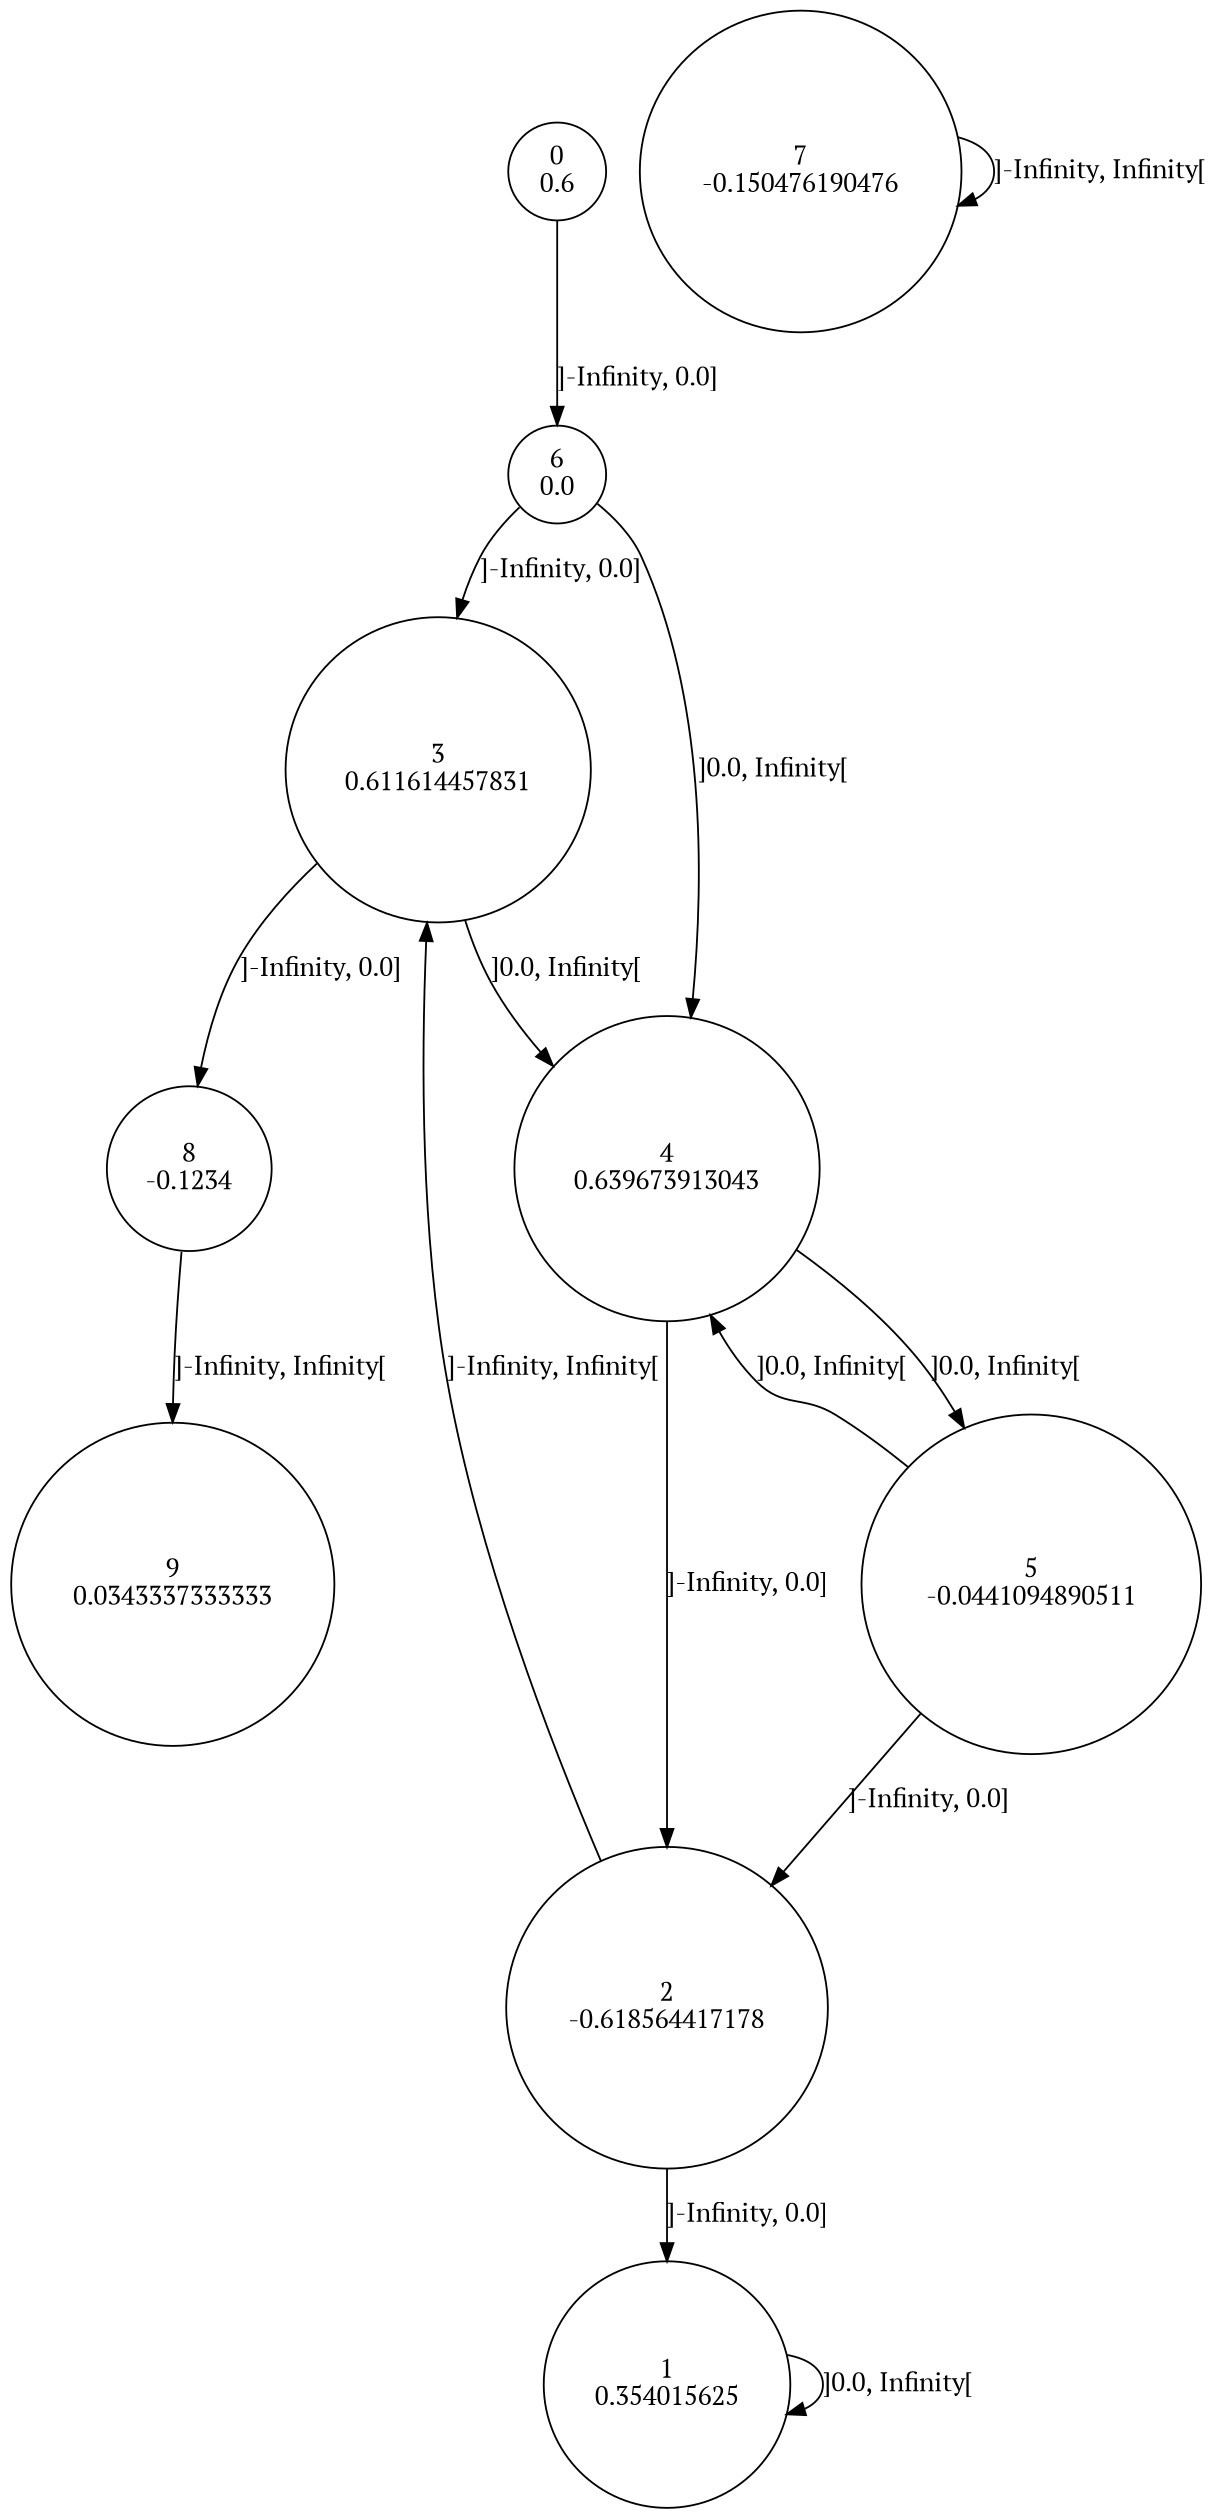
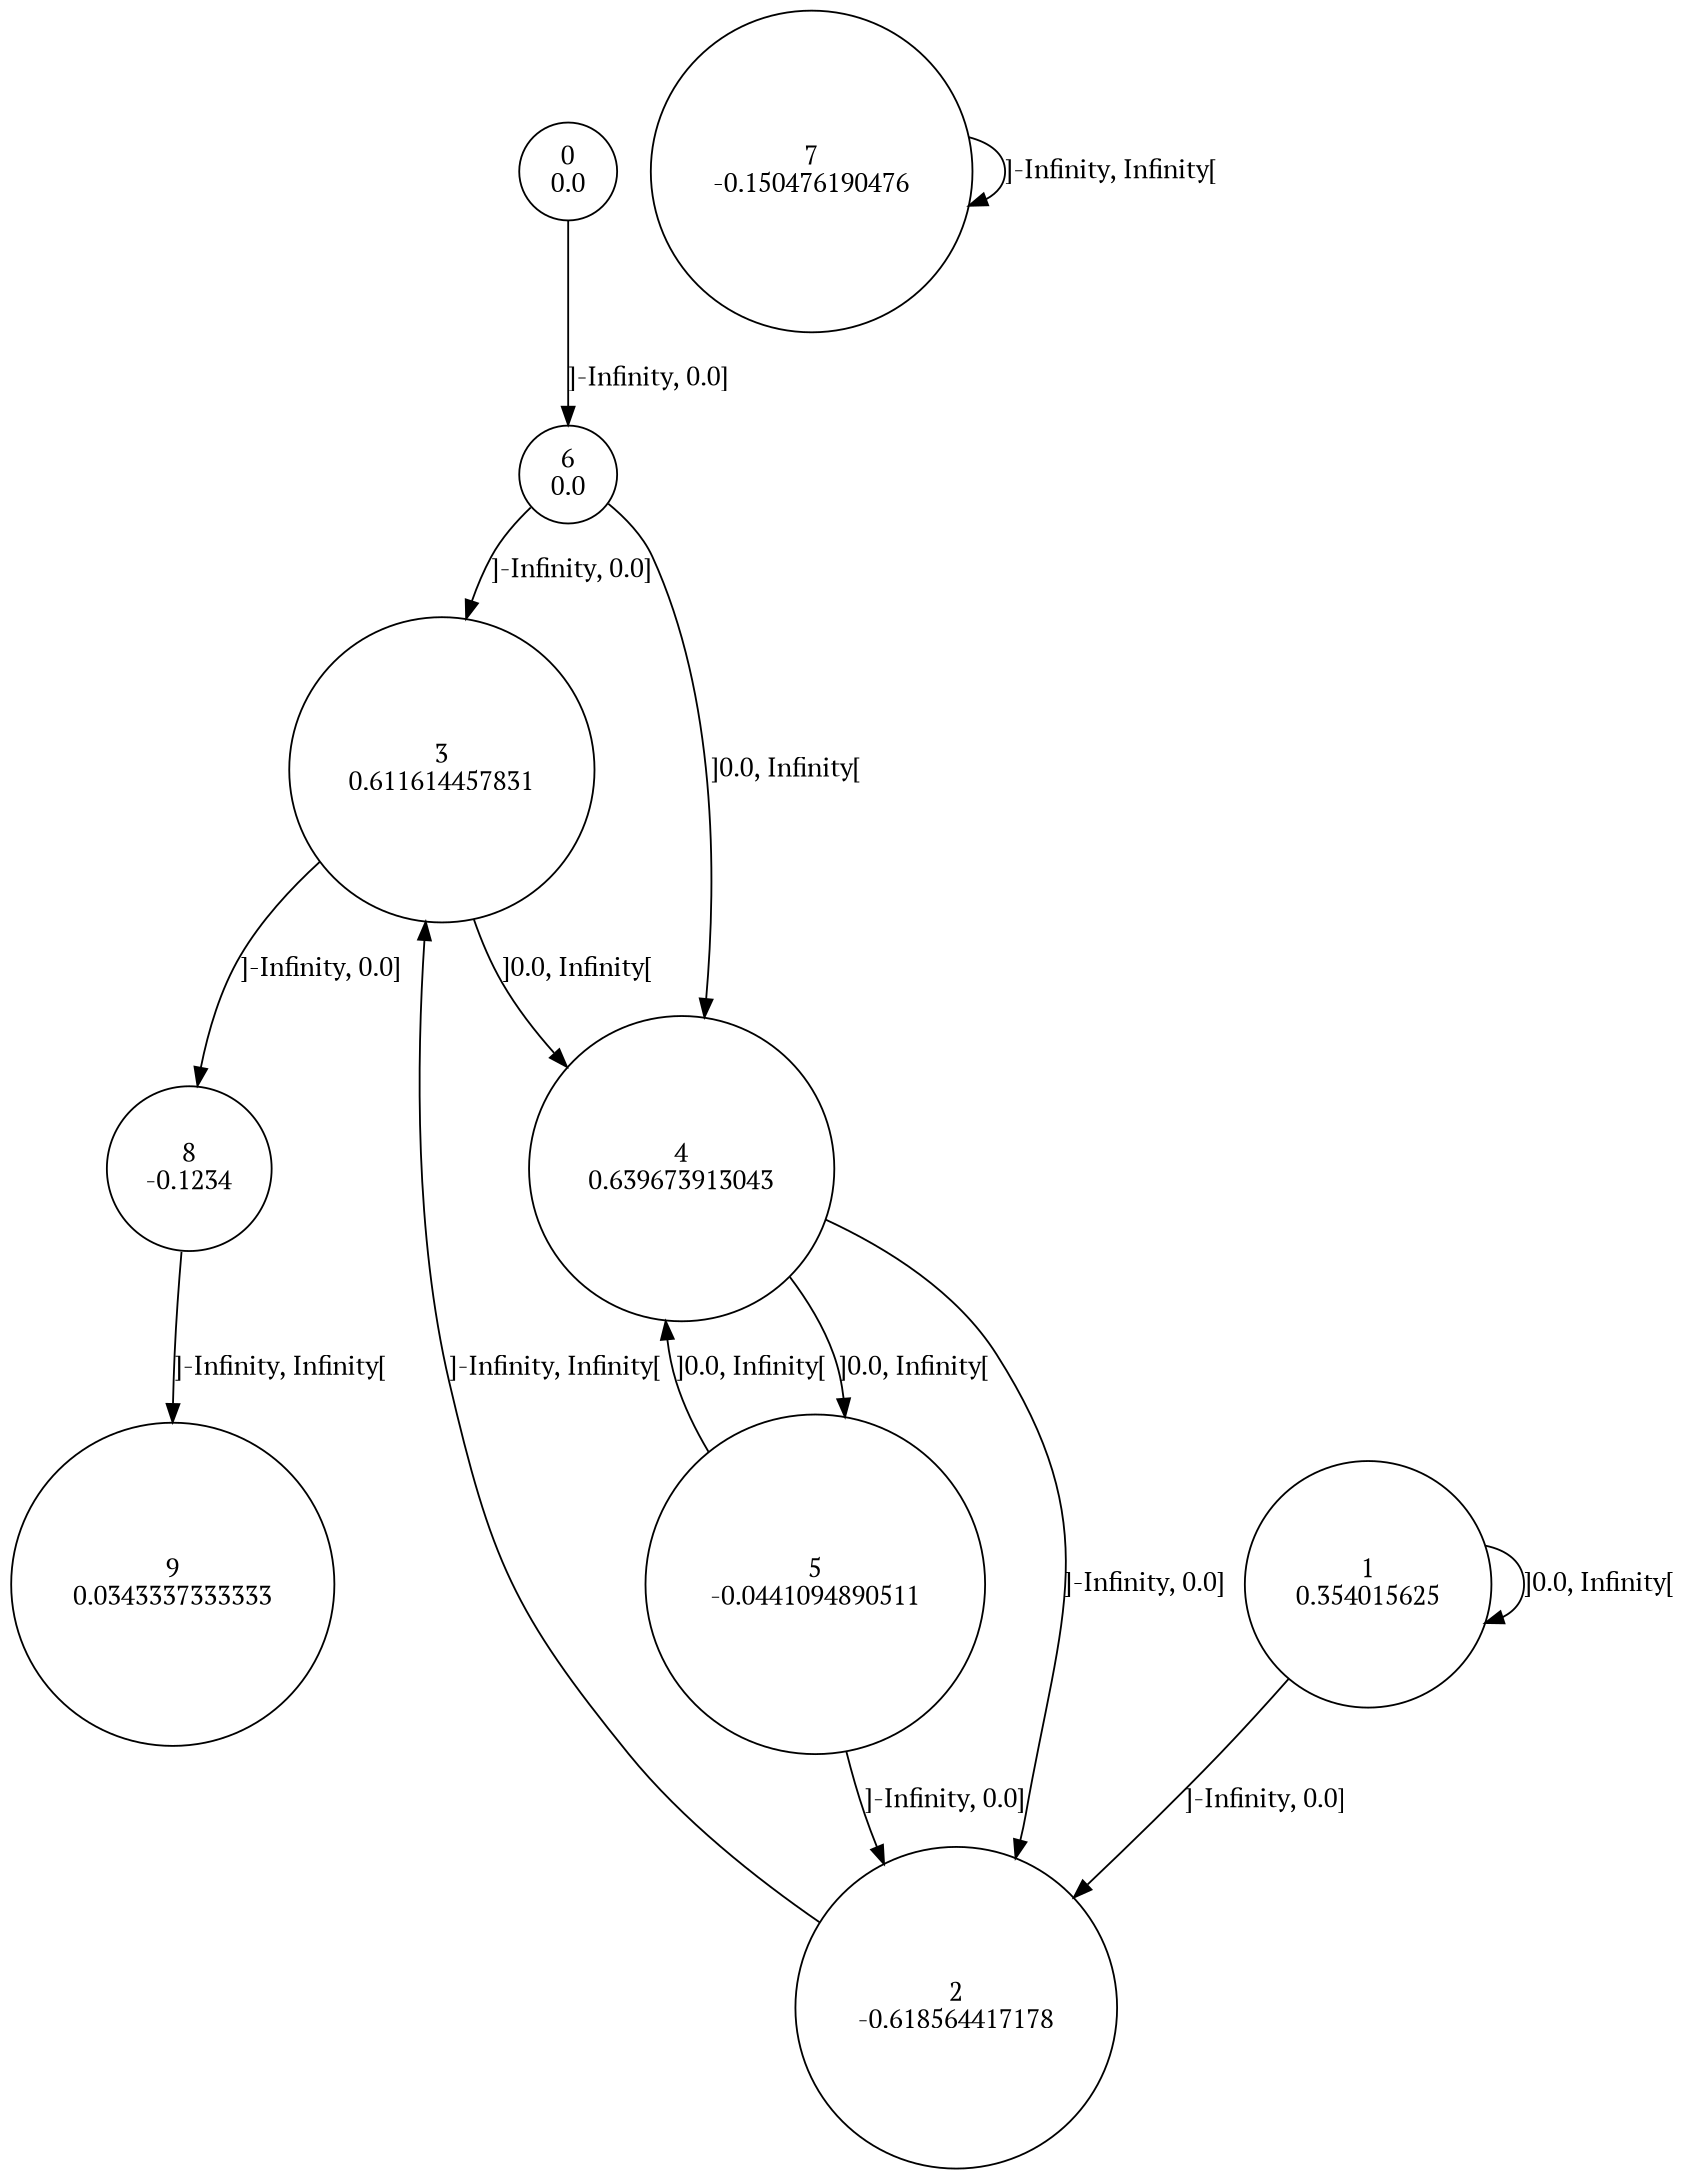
(557, 171) -> (568, 172)
(667, 2206) -> (1190, 1784)
